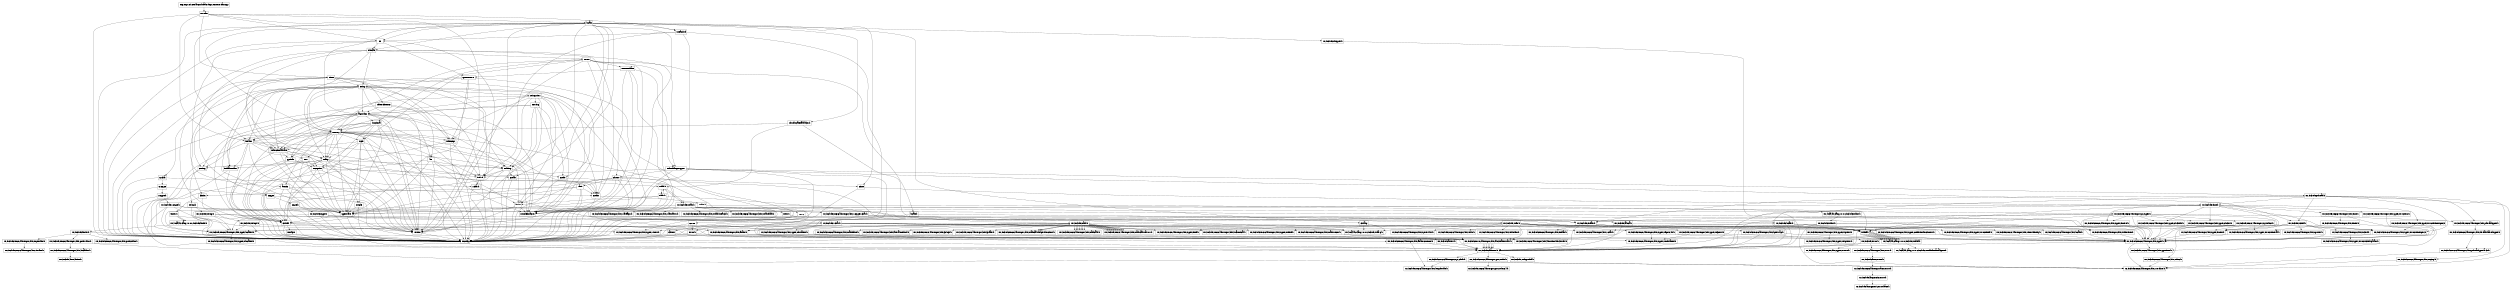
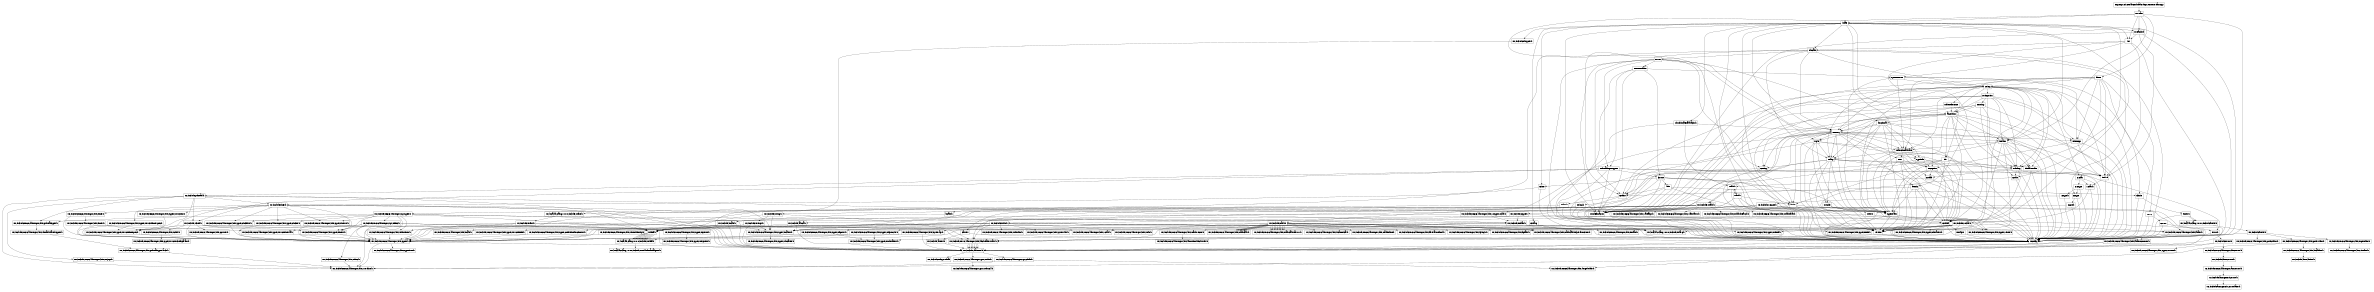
(2313, 247) -> (205, 239)
(1873, 278) -> (2223, 278)
